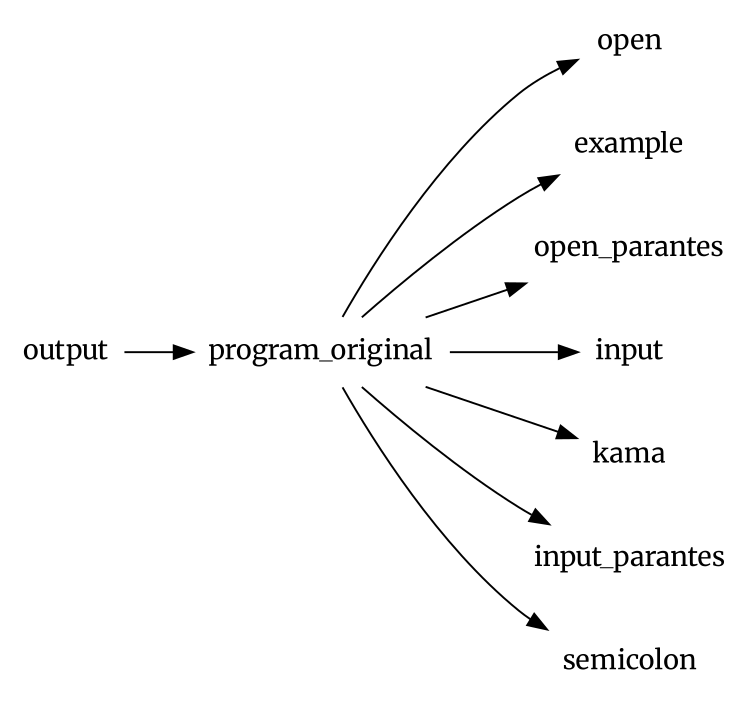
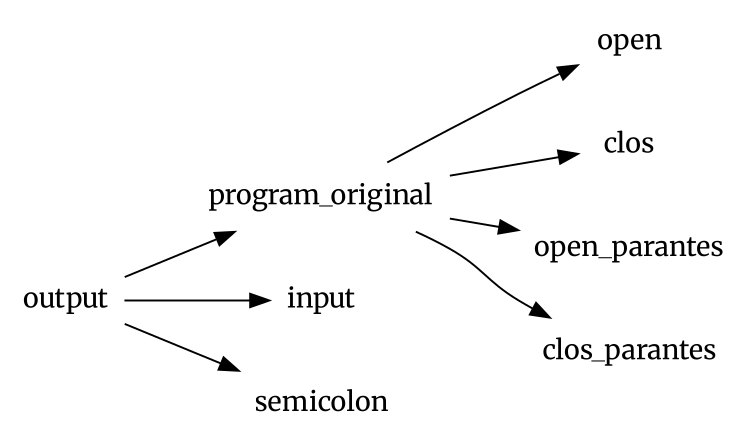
(630, 145) -> (630, 145)
(504, 352) -> (187, 300)
(630, 456) -> none
(426, 512) -> (173, 344)
(630, 559) -> (630, 352)
